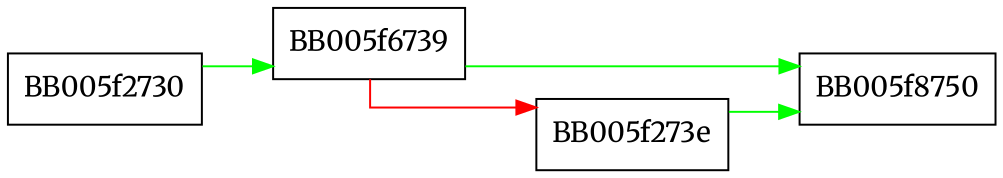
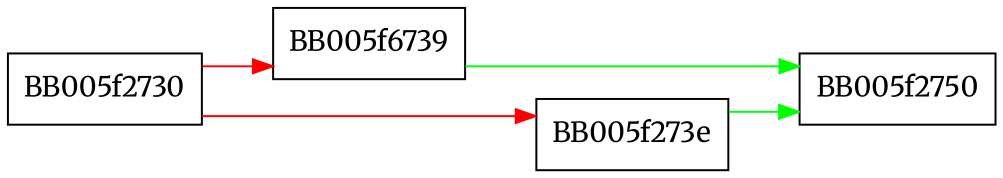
(228, 66) -> (228, 66)
(898, 89) -> (898, 89)
(429, 108) -> (359, 116)
